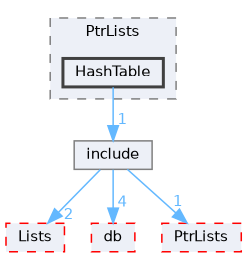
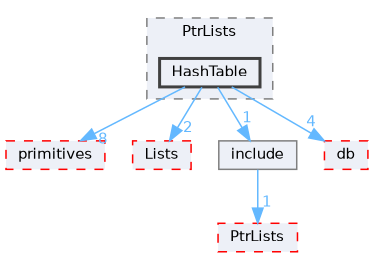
none -> (55, 155)
(113, 189) -> (272, 110)
(79, 191) -> (189, 109)
